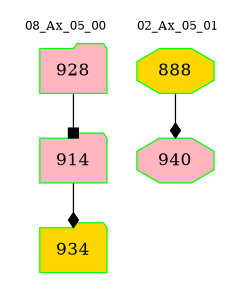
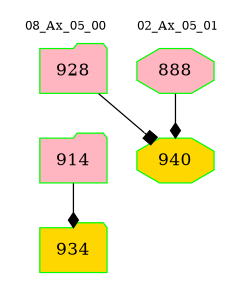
(175, 71) -> (175, 71)
(73, 110) -> (121, 113)
(175, 161) -> (175, 161)
